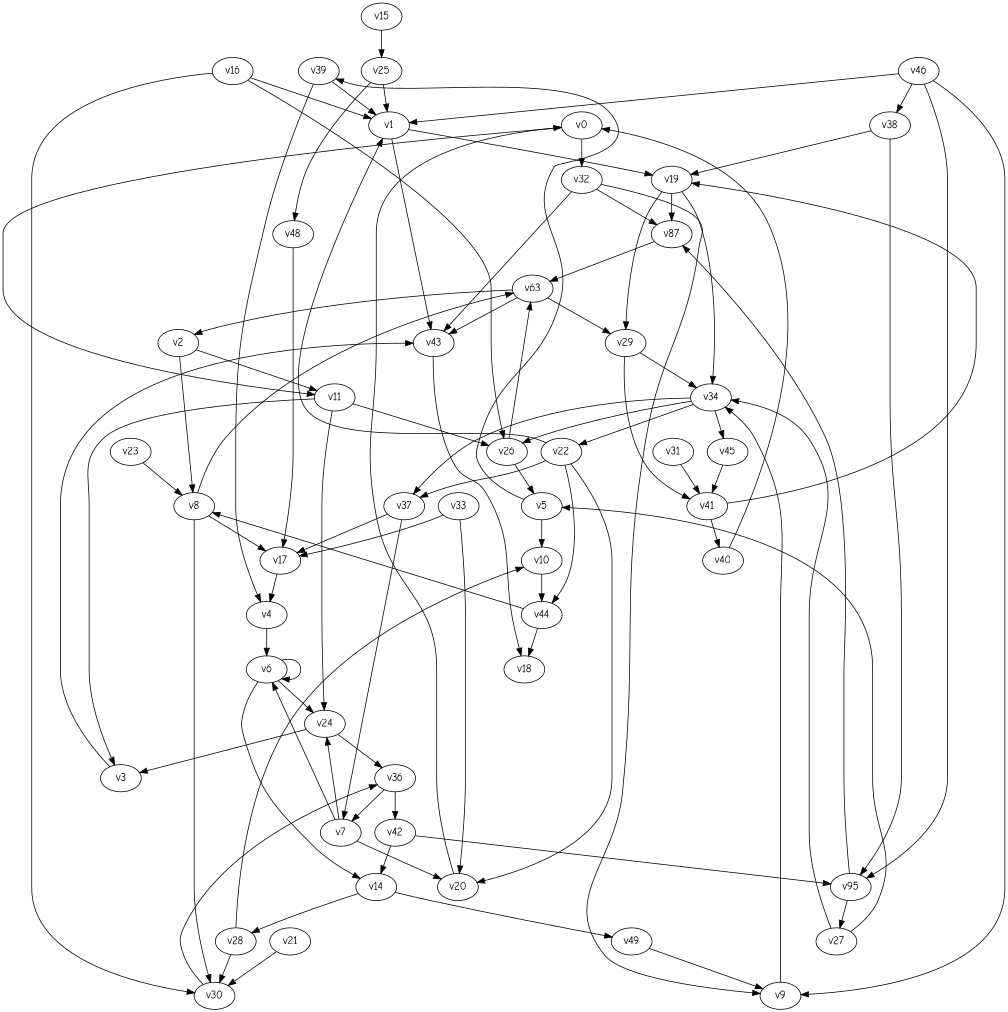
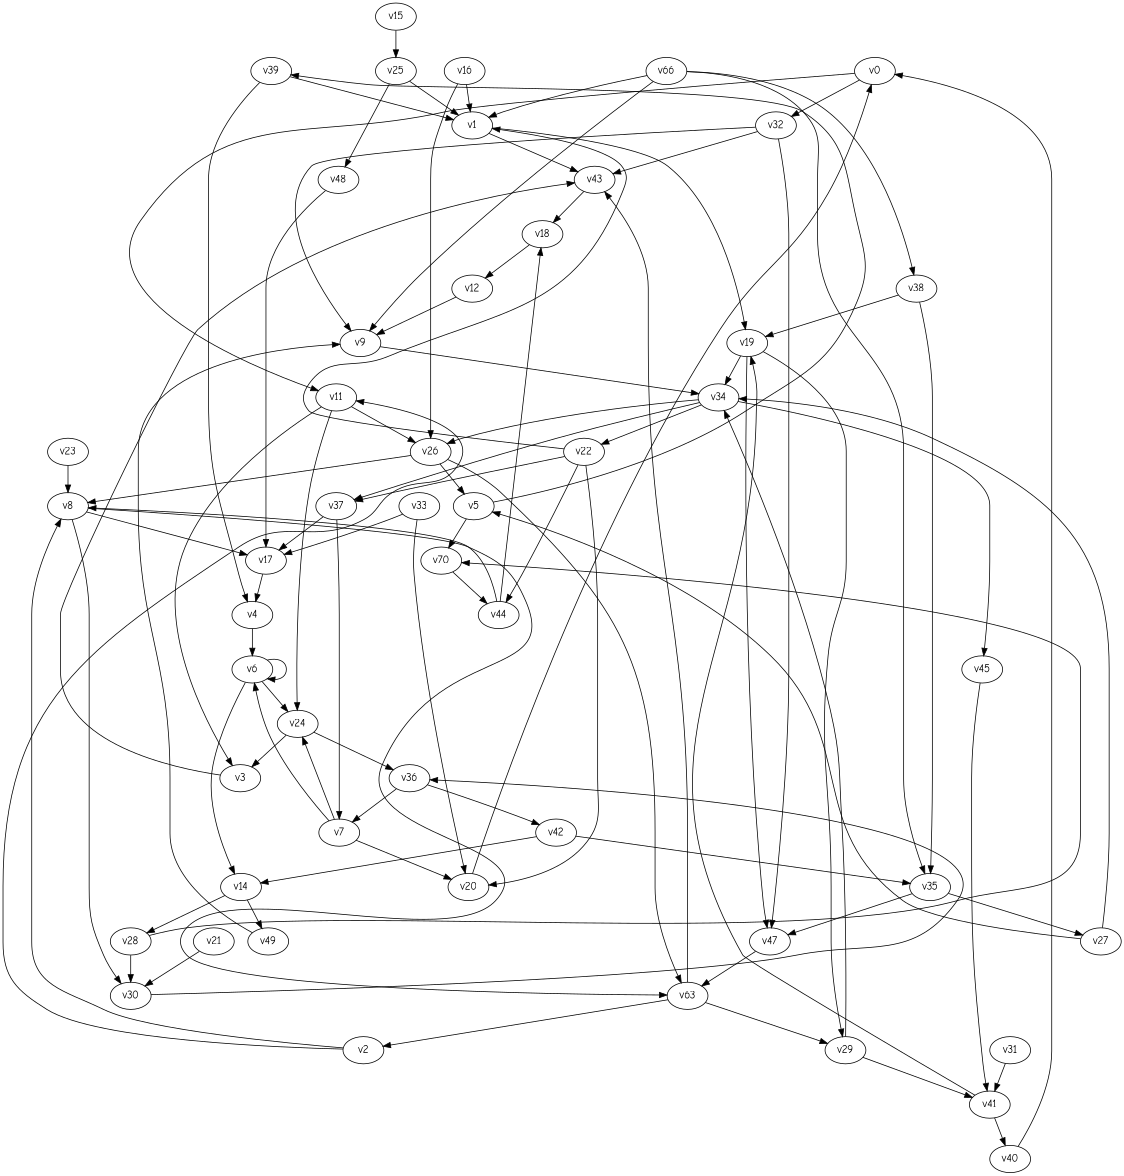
(919, 71) -> (666, 71)
(672, 234) -> (770, 941)
none -> (472, 289)
none -> (253, 478)
(32, 521) -> none
(542, 561) -> (441, 561)
(851, 887) -> (930, 887)
